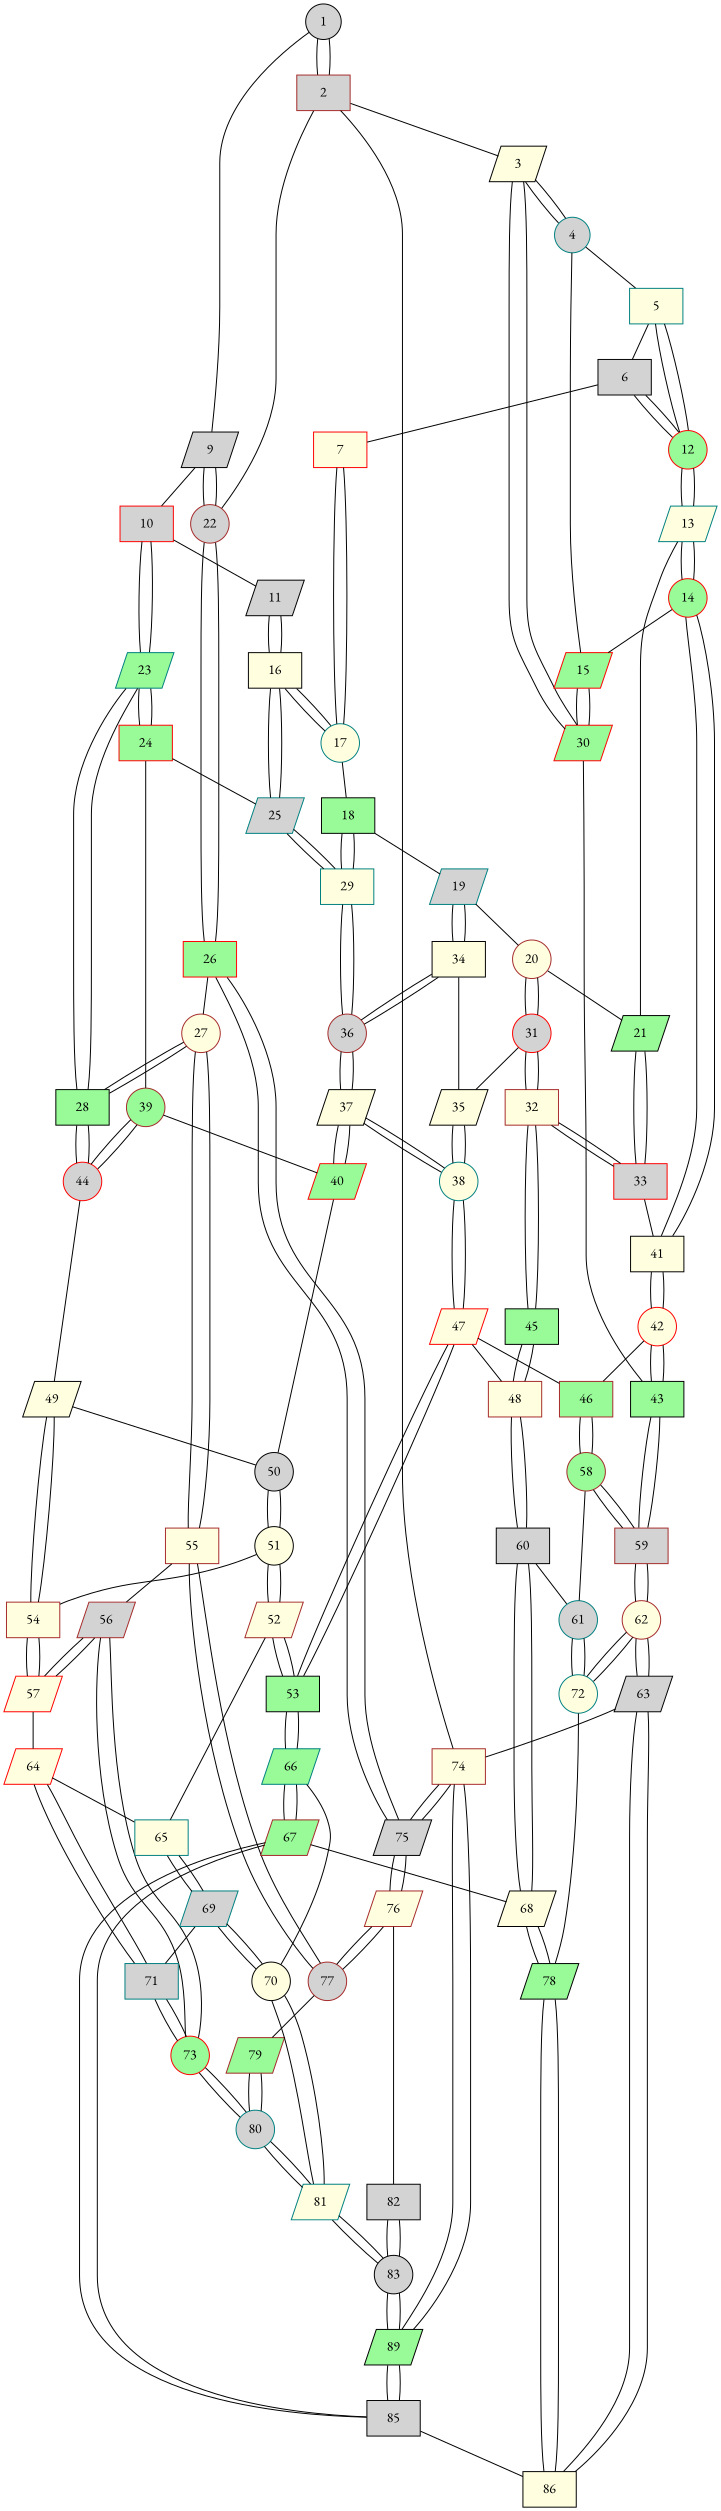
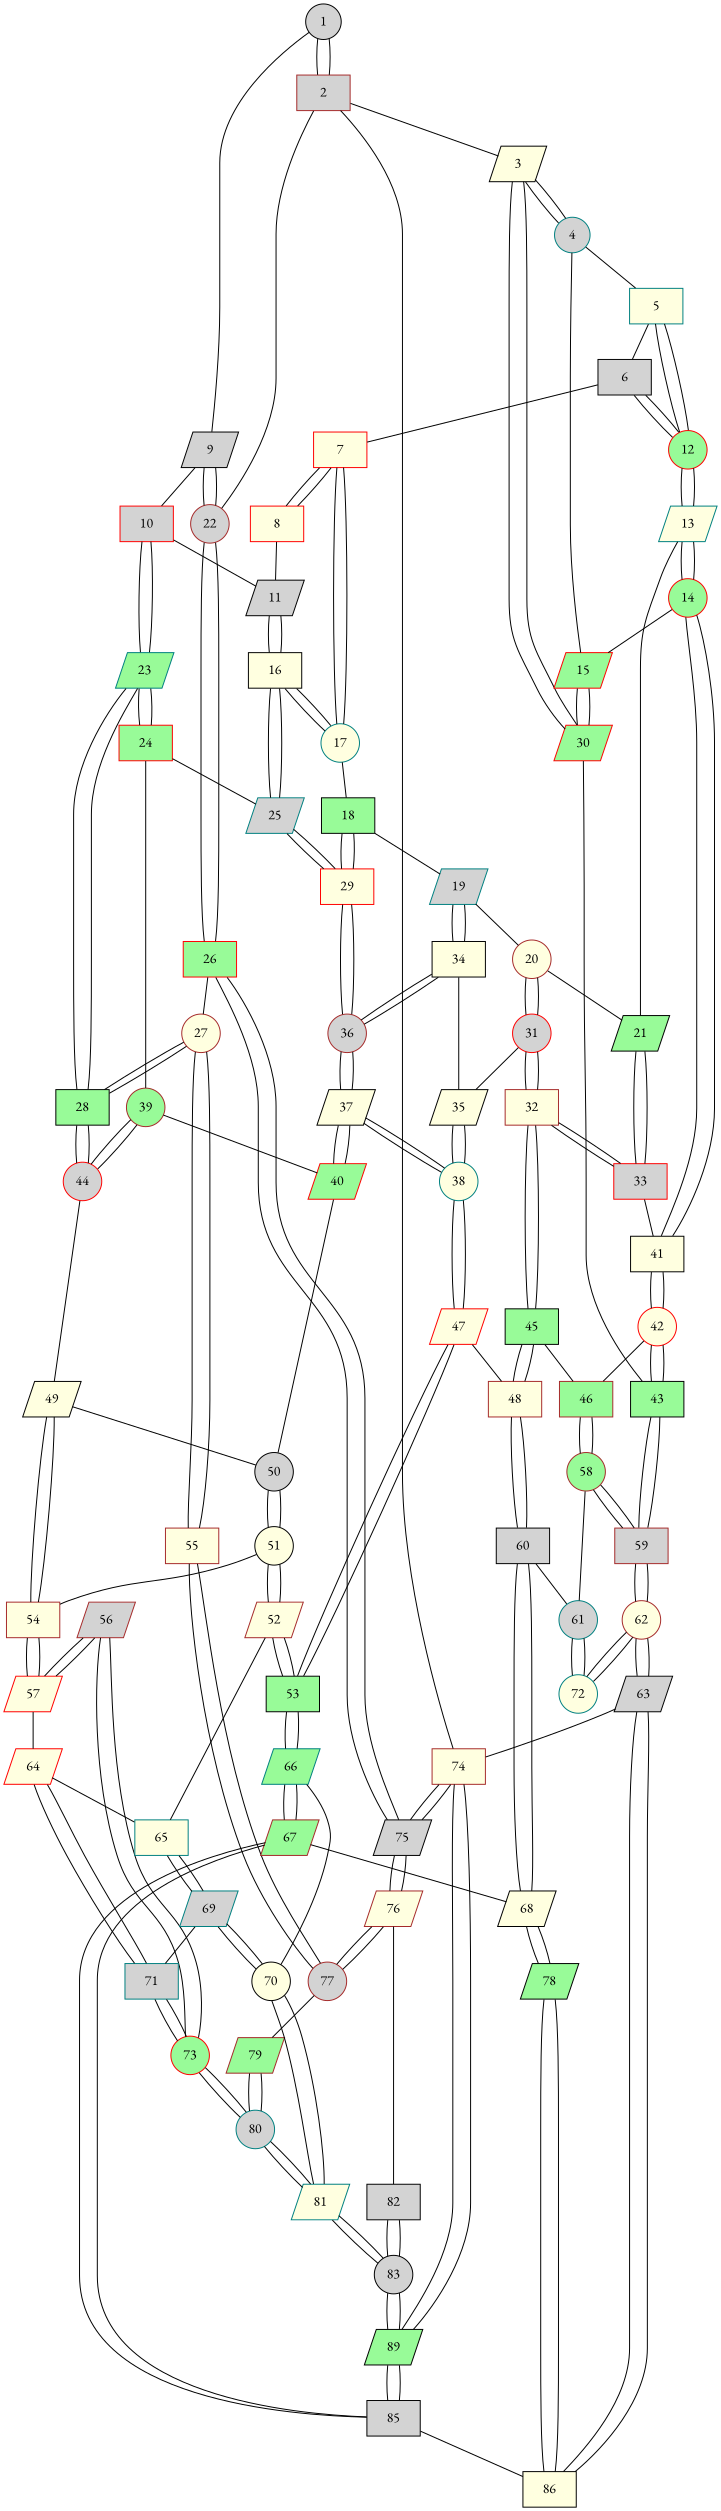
none -> (277, 524)
(347, 887) -> (347, 887)
(510, 1356) -> (559, 1363)
(142, 1589) -> none
(574, 1839) -> none
